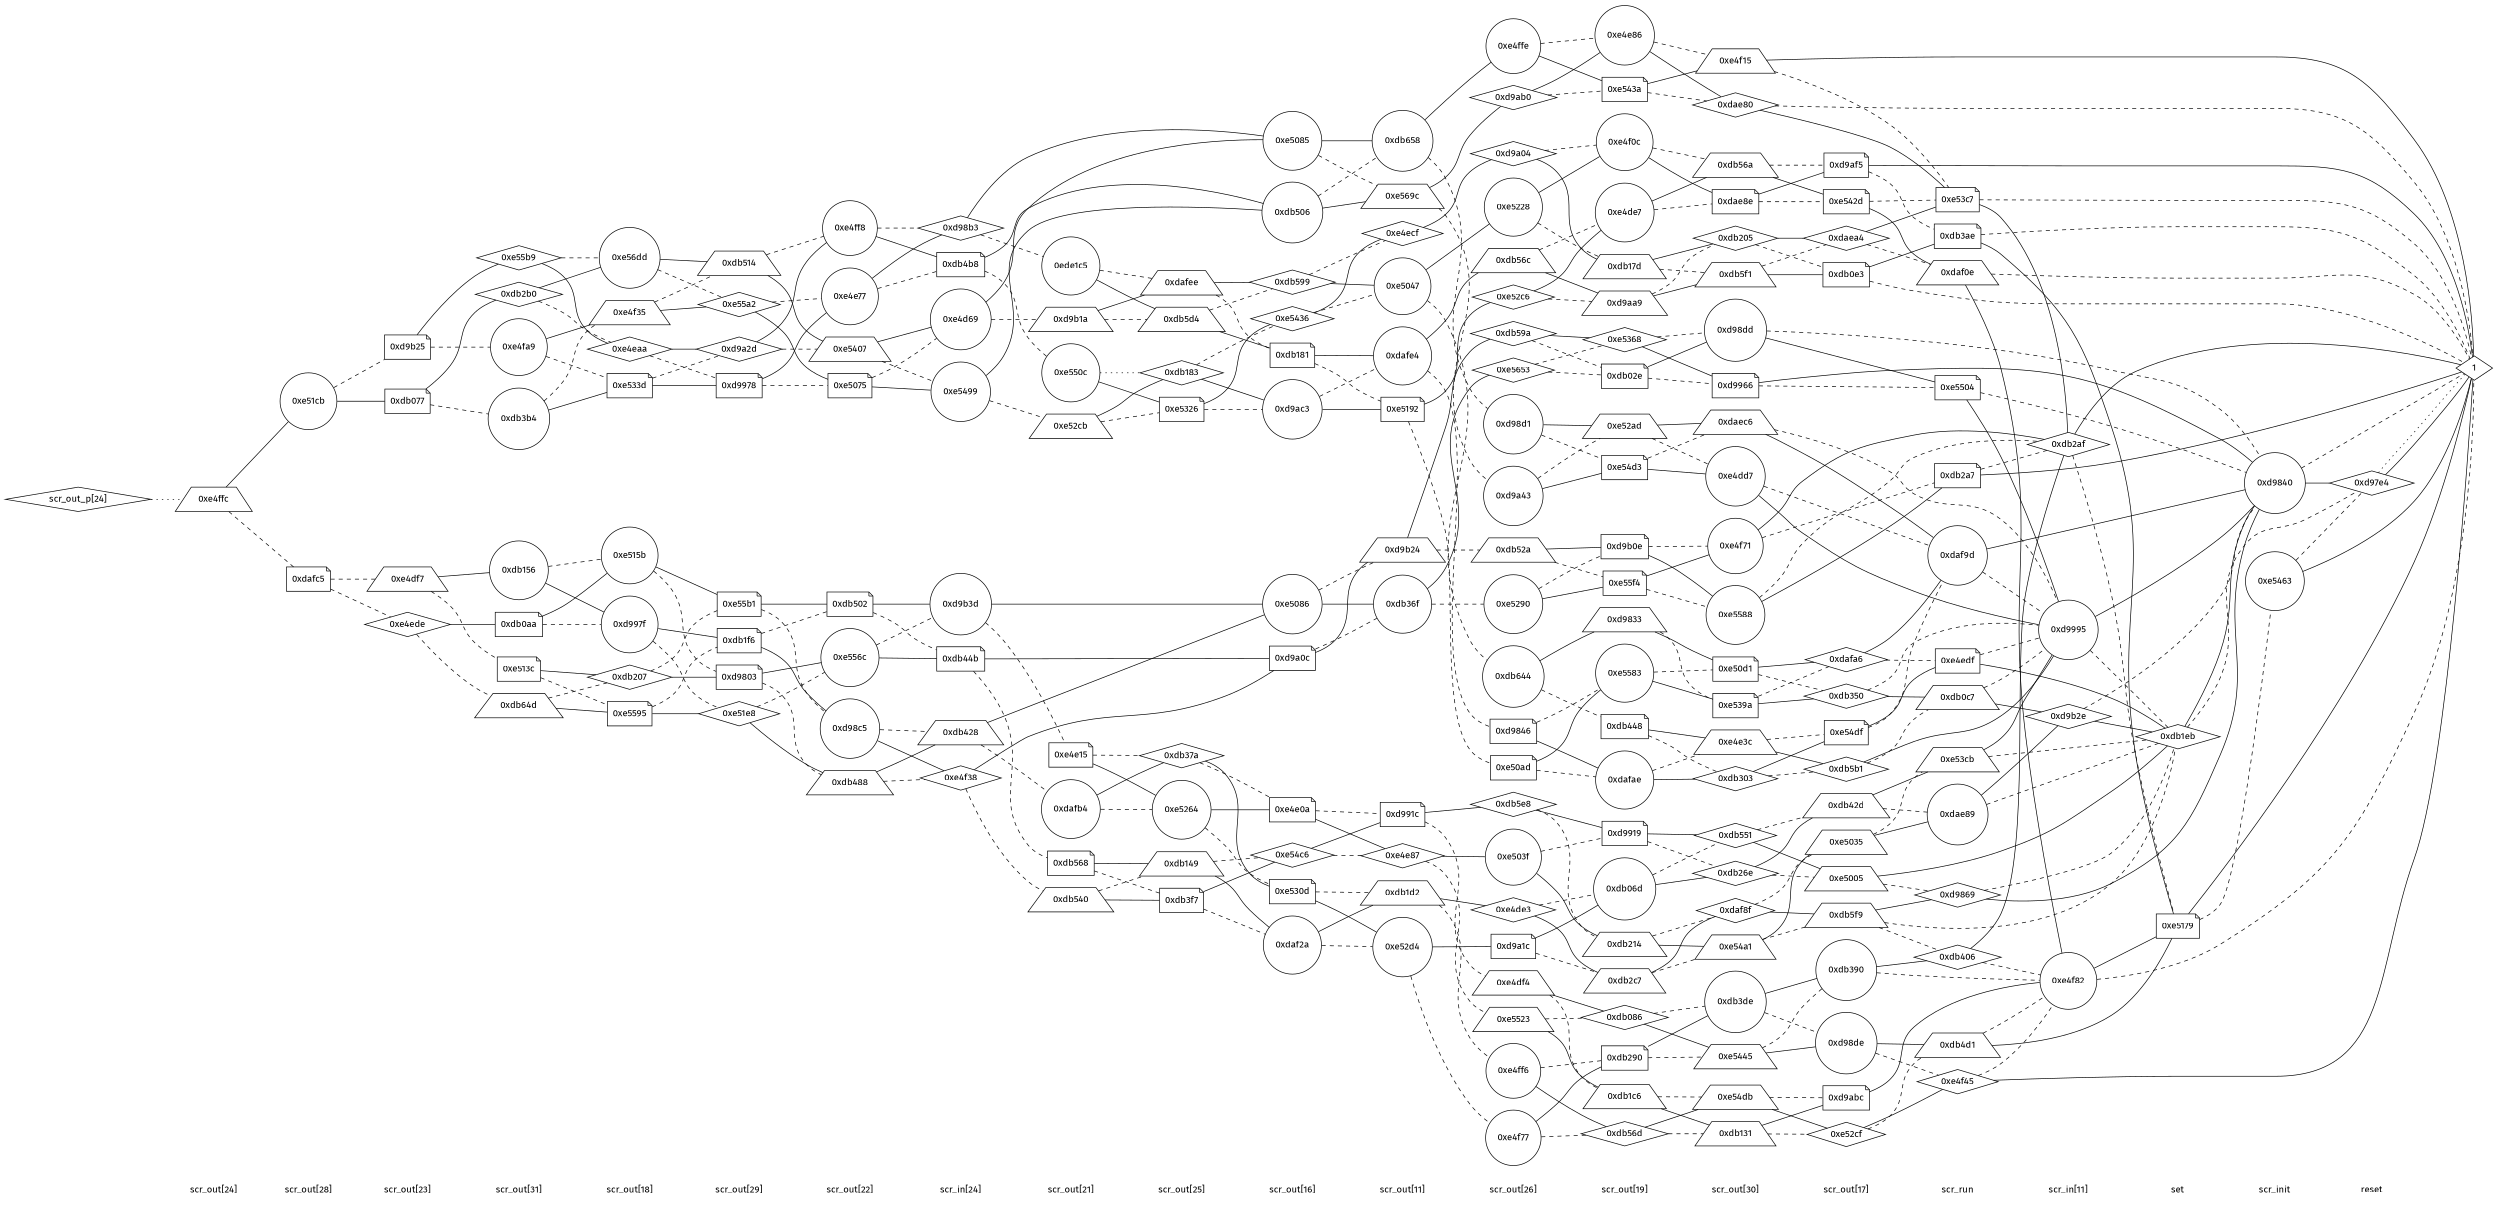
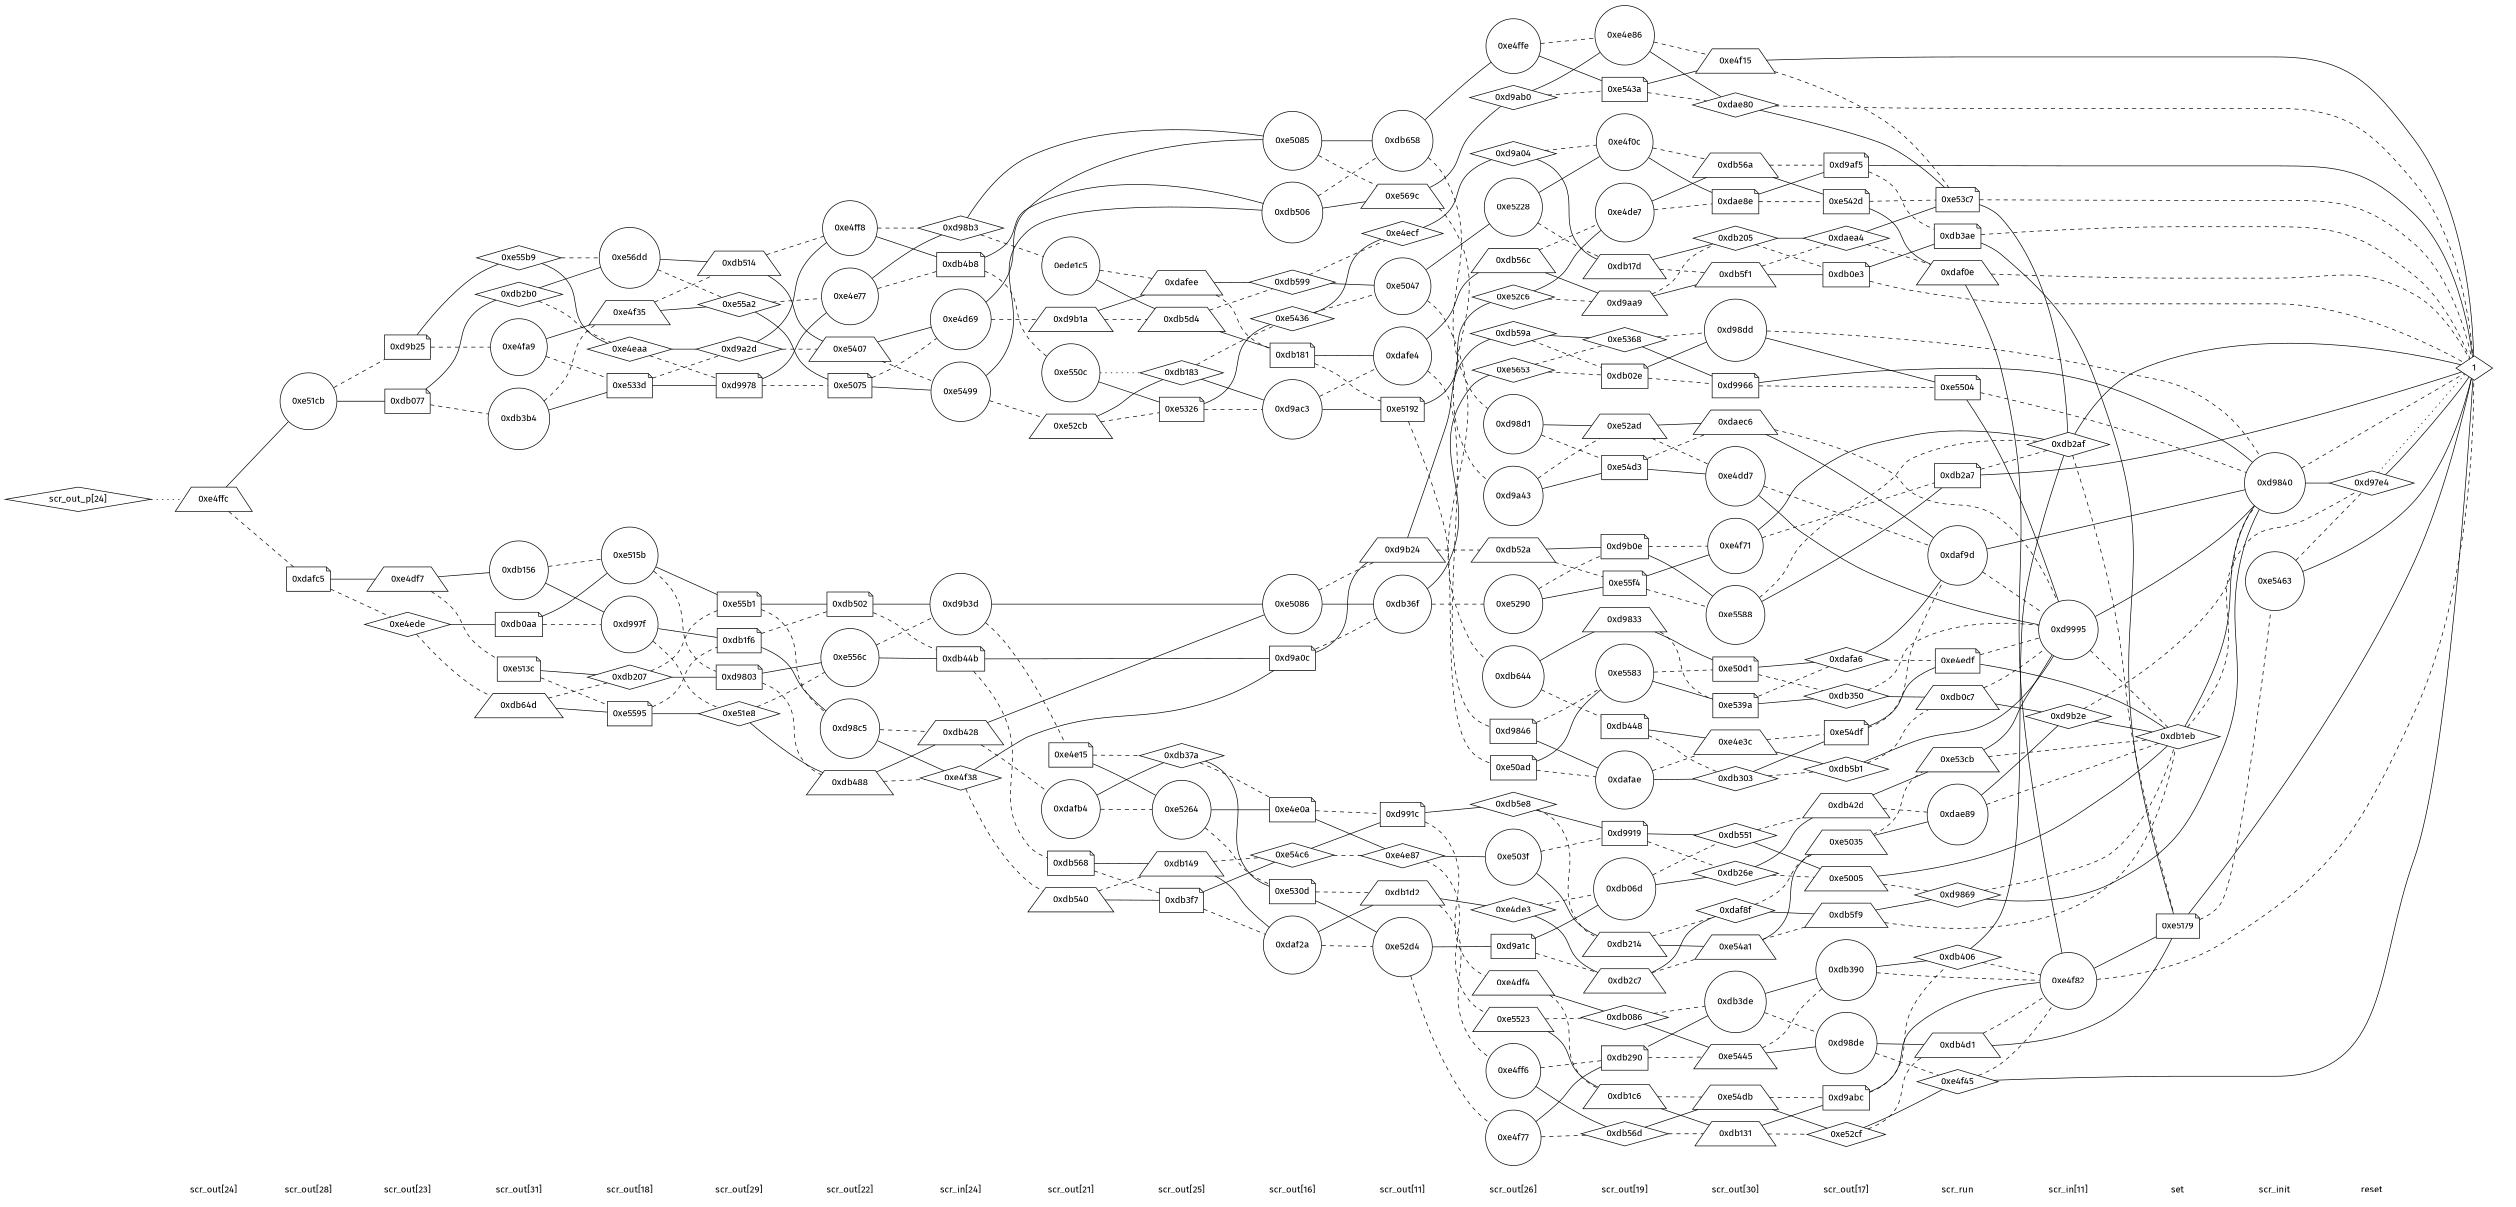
(353, 579) -> (353, 579)
(1909, 939) -> (1906, 1030)
